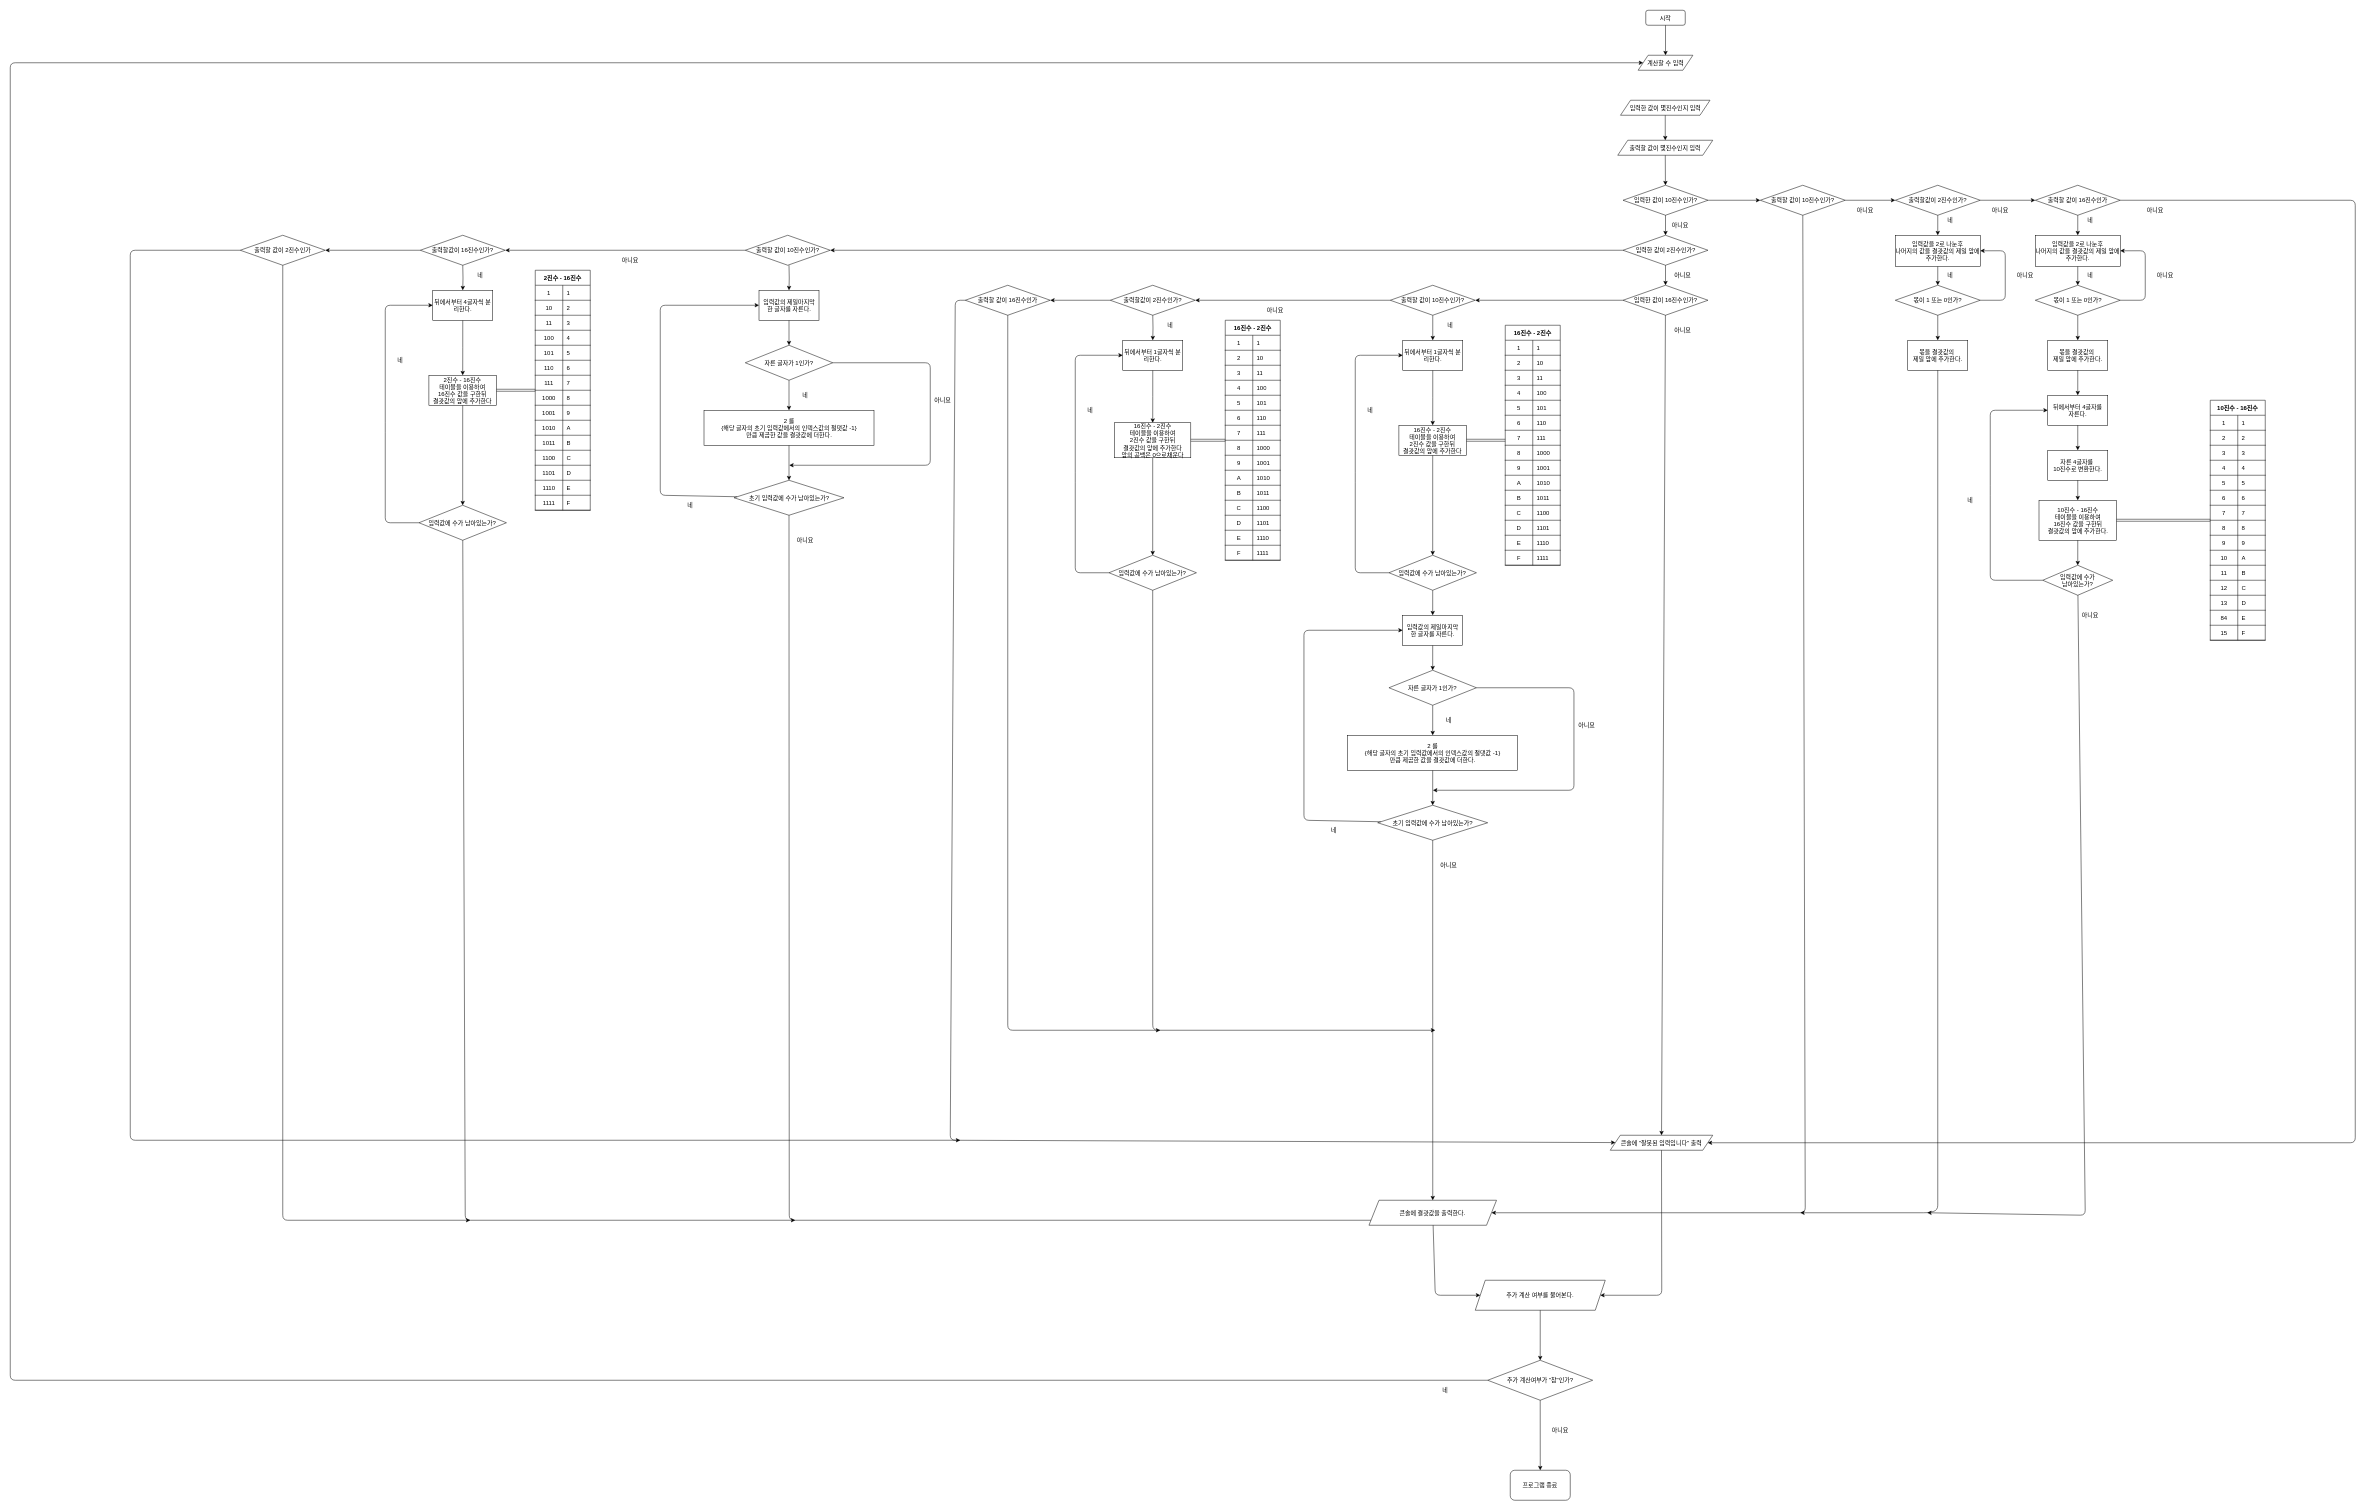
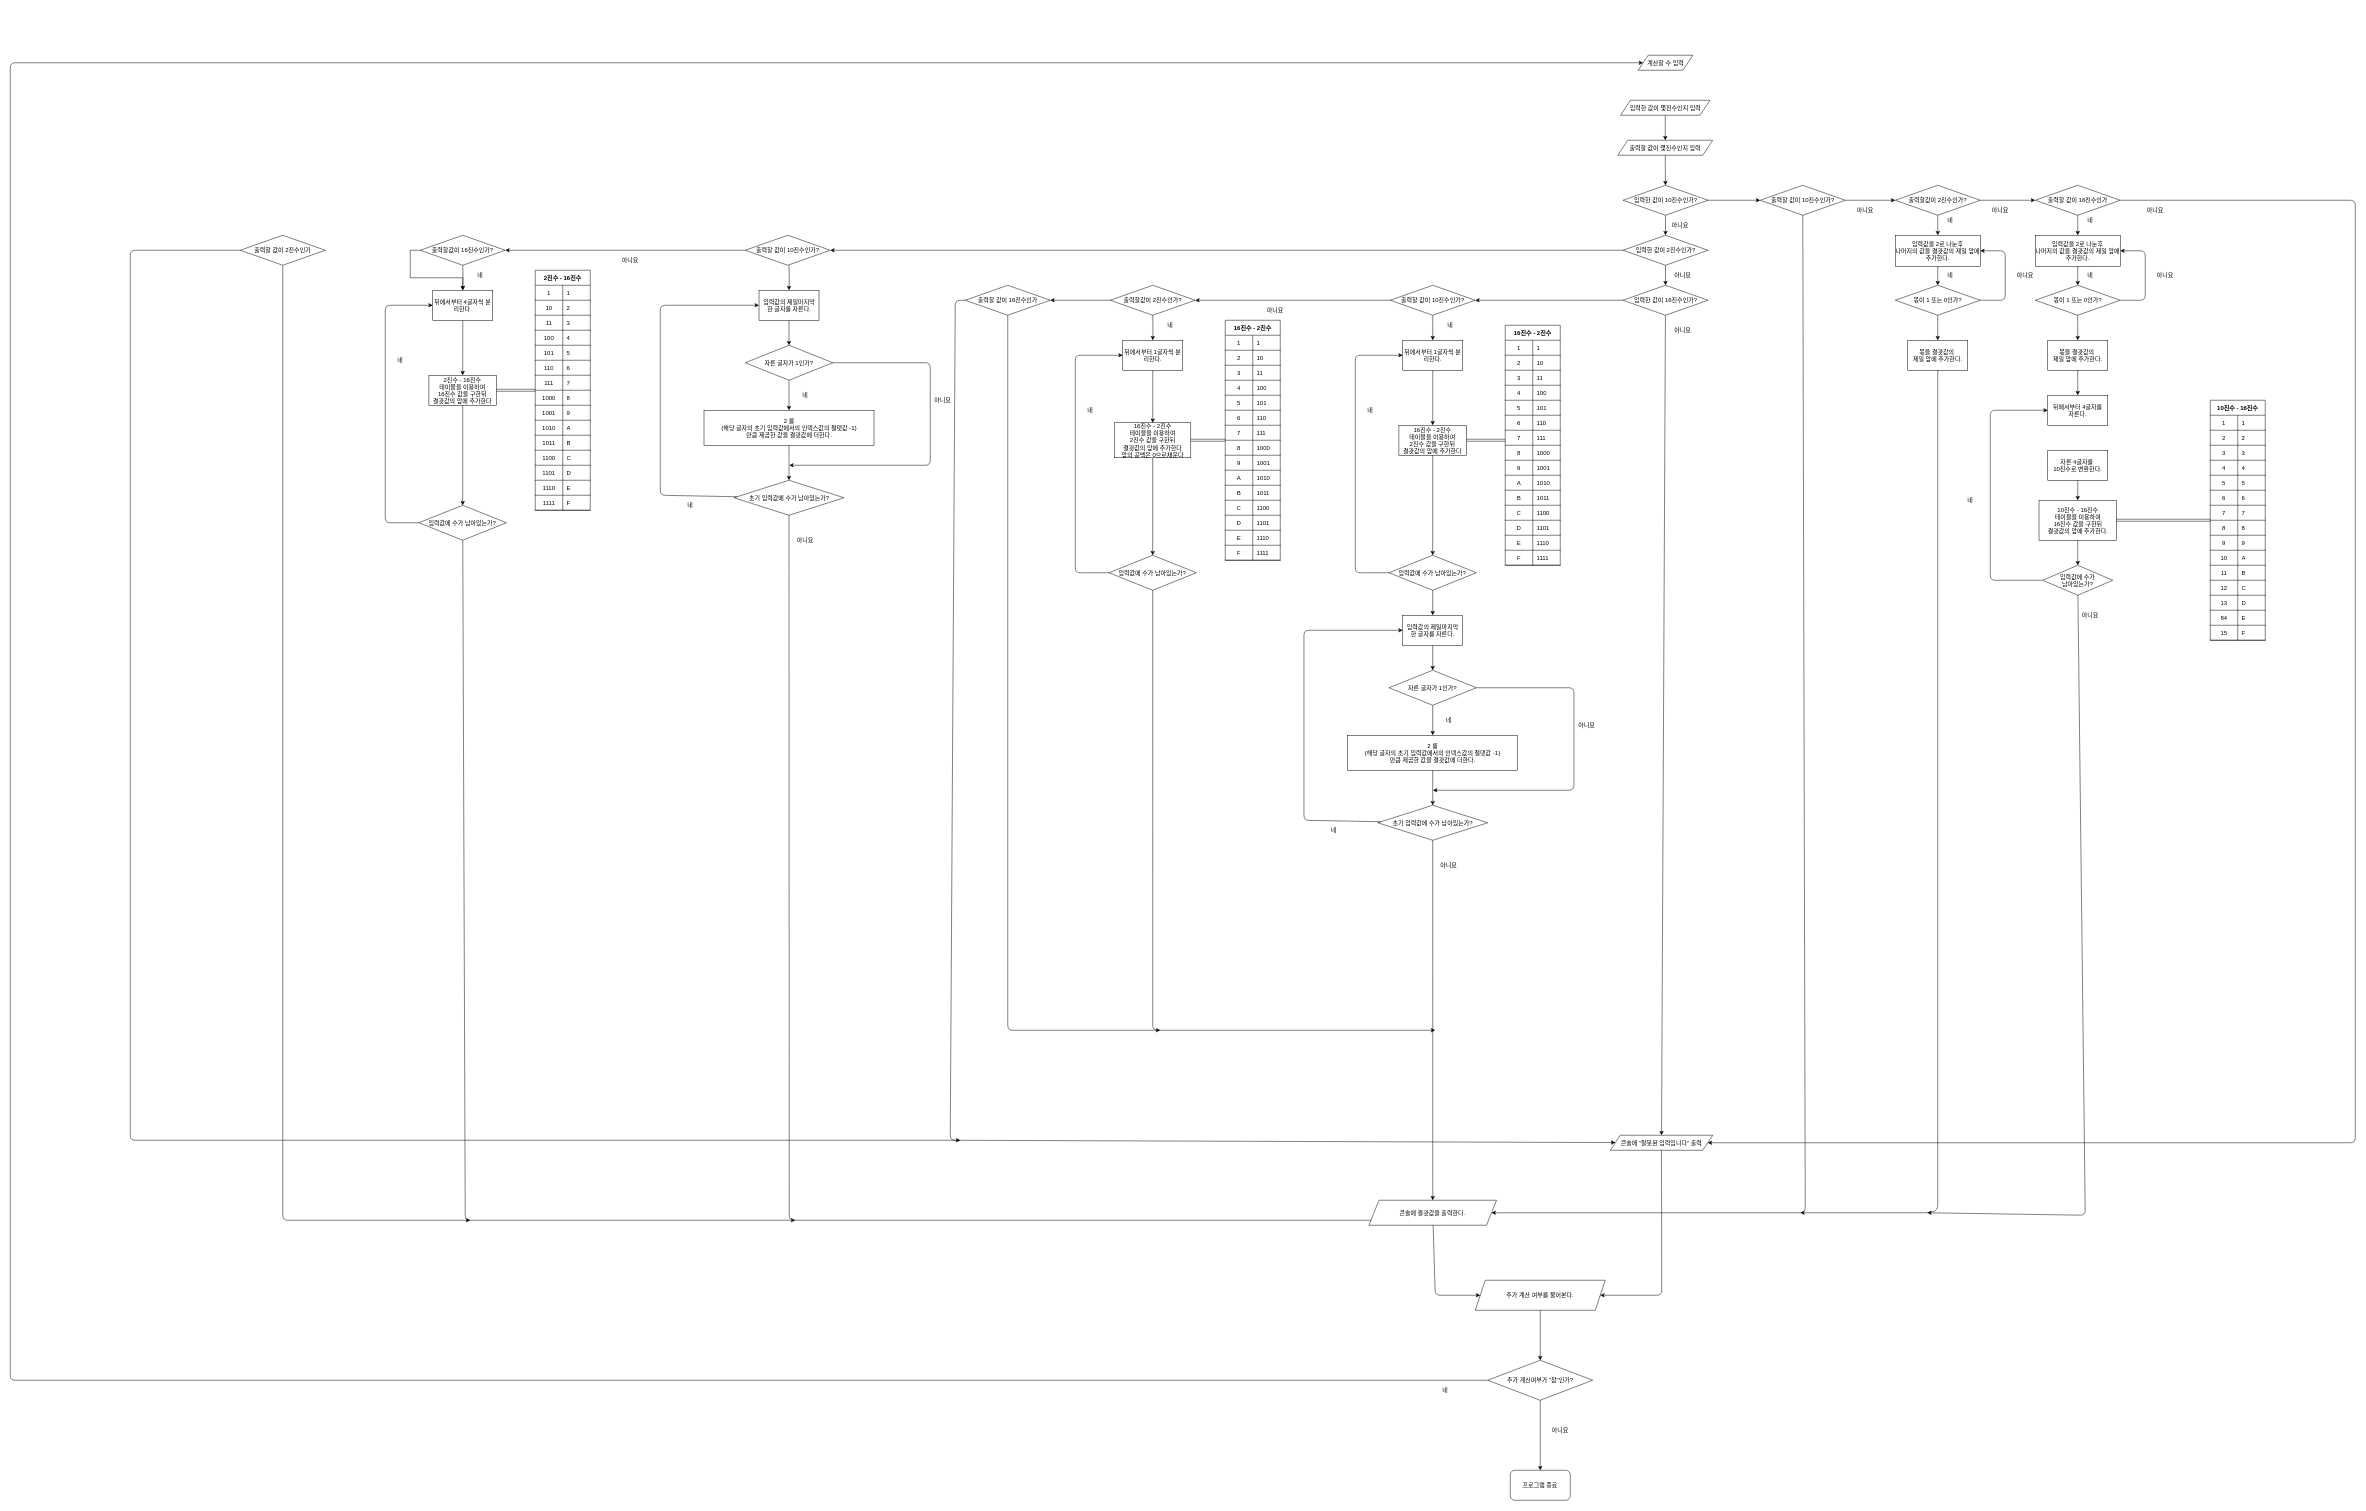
(1666, 18) -> none
(1666, 50) -> none
(329, 250) -> (420, 278)
(2078, 445) -> none
